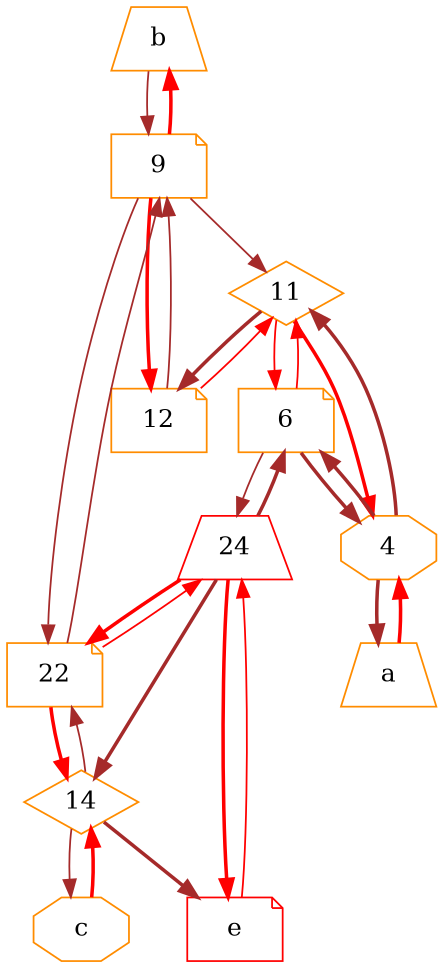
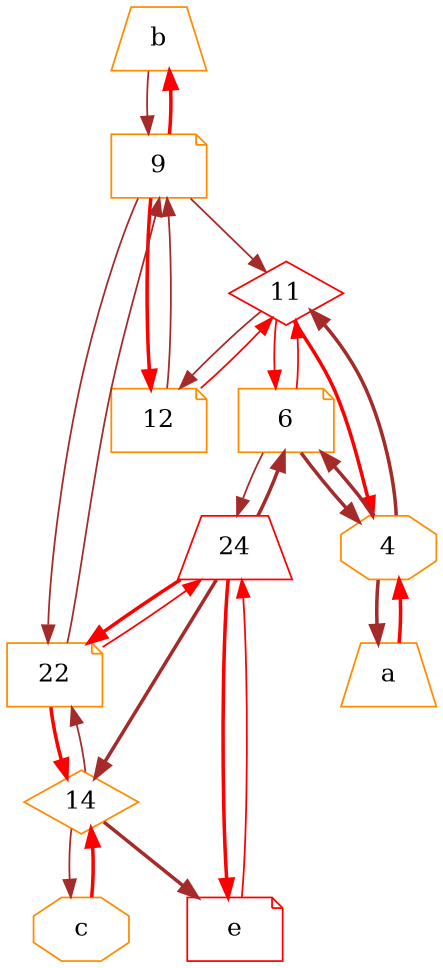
(286, 293) -> (286, 293)
(226, 342) -> (226, 342)
